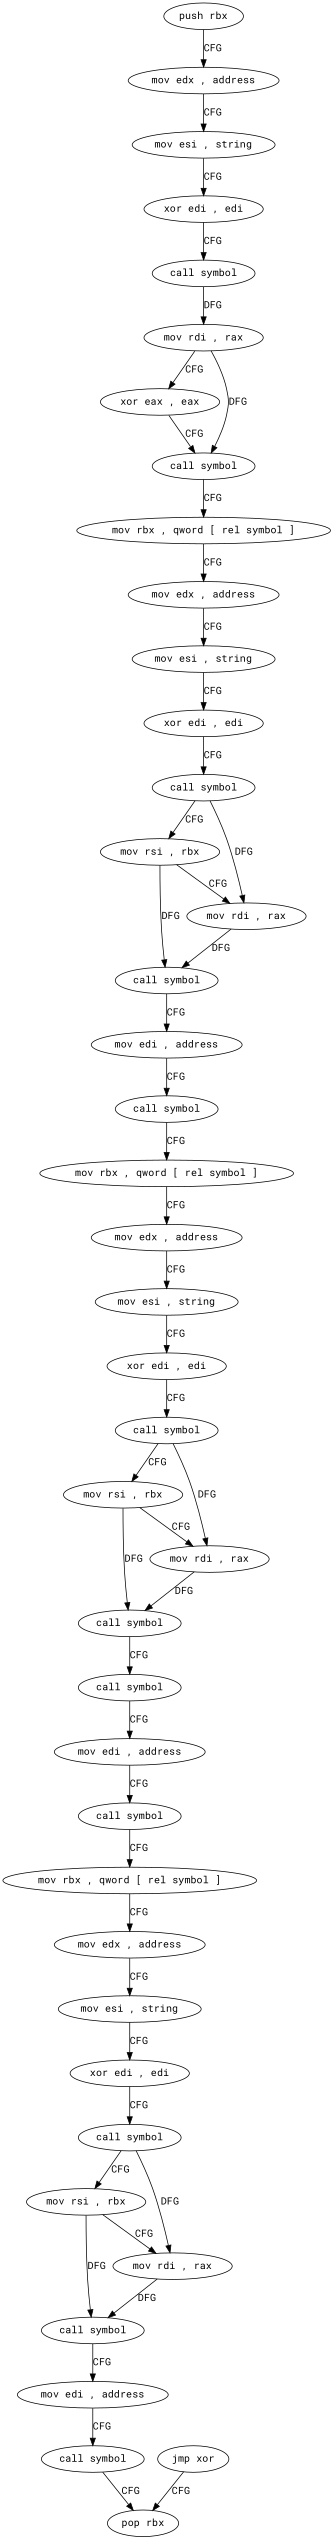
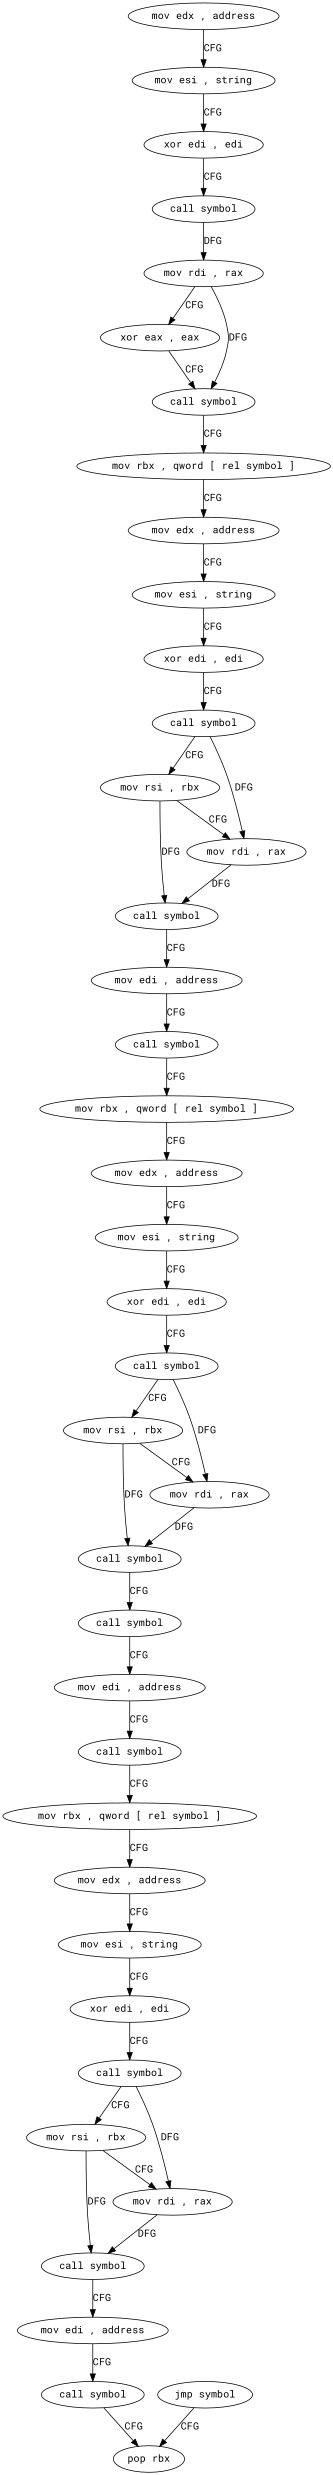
(204, 16) -> none
(193, 2459) -> (205, 2395)
